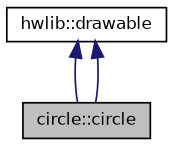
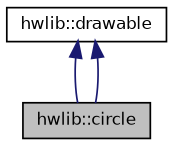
(87, 121) -> (87, 121)
